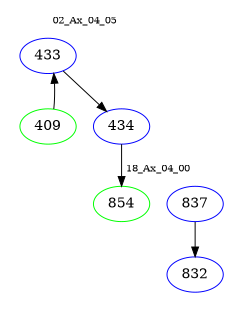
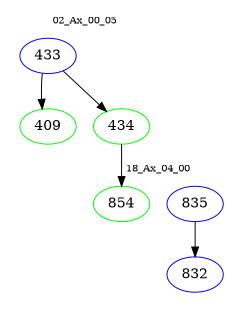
(85, 21) -> (85, 21)
(55, 96) -> (41, 86)
(122, 126) -> (122, 126)
(195, 204) -> (195, 204)
